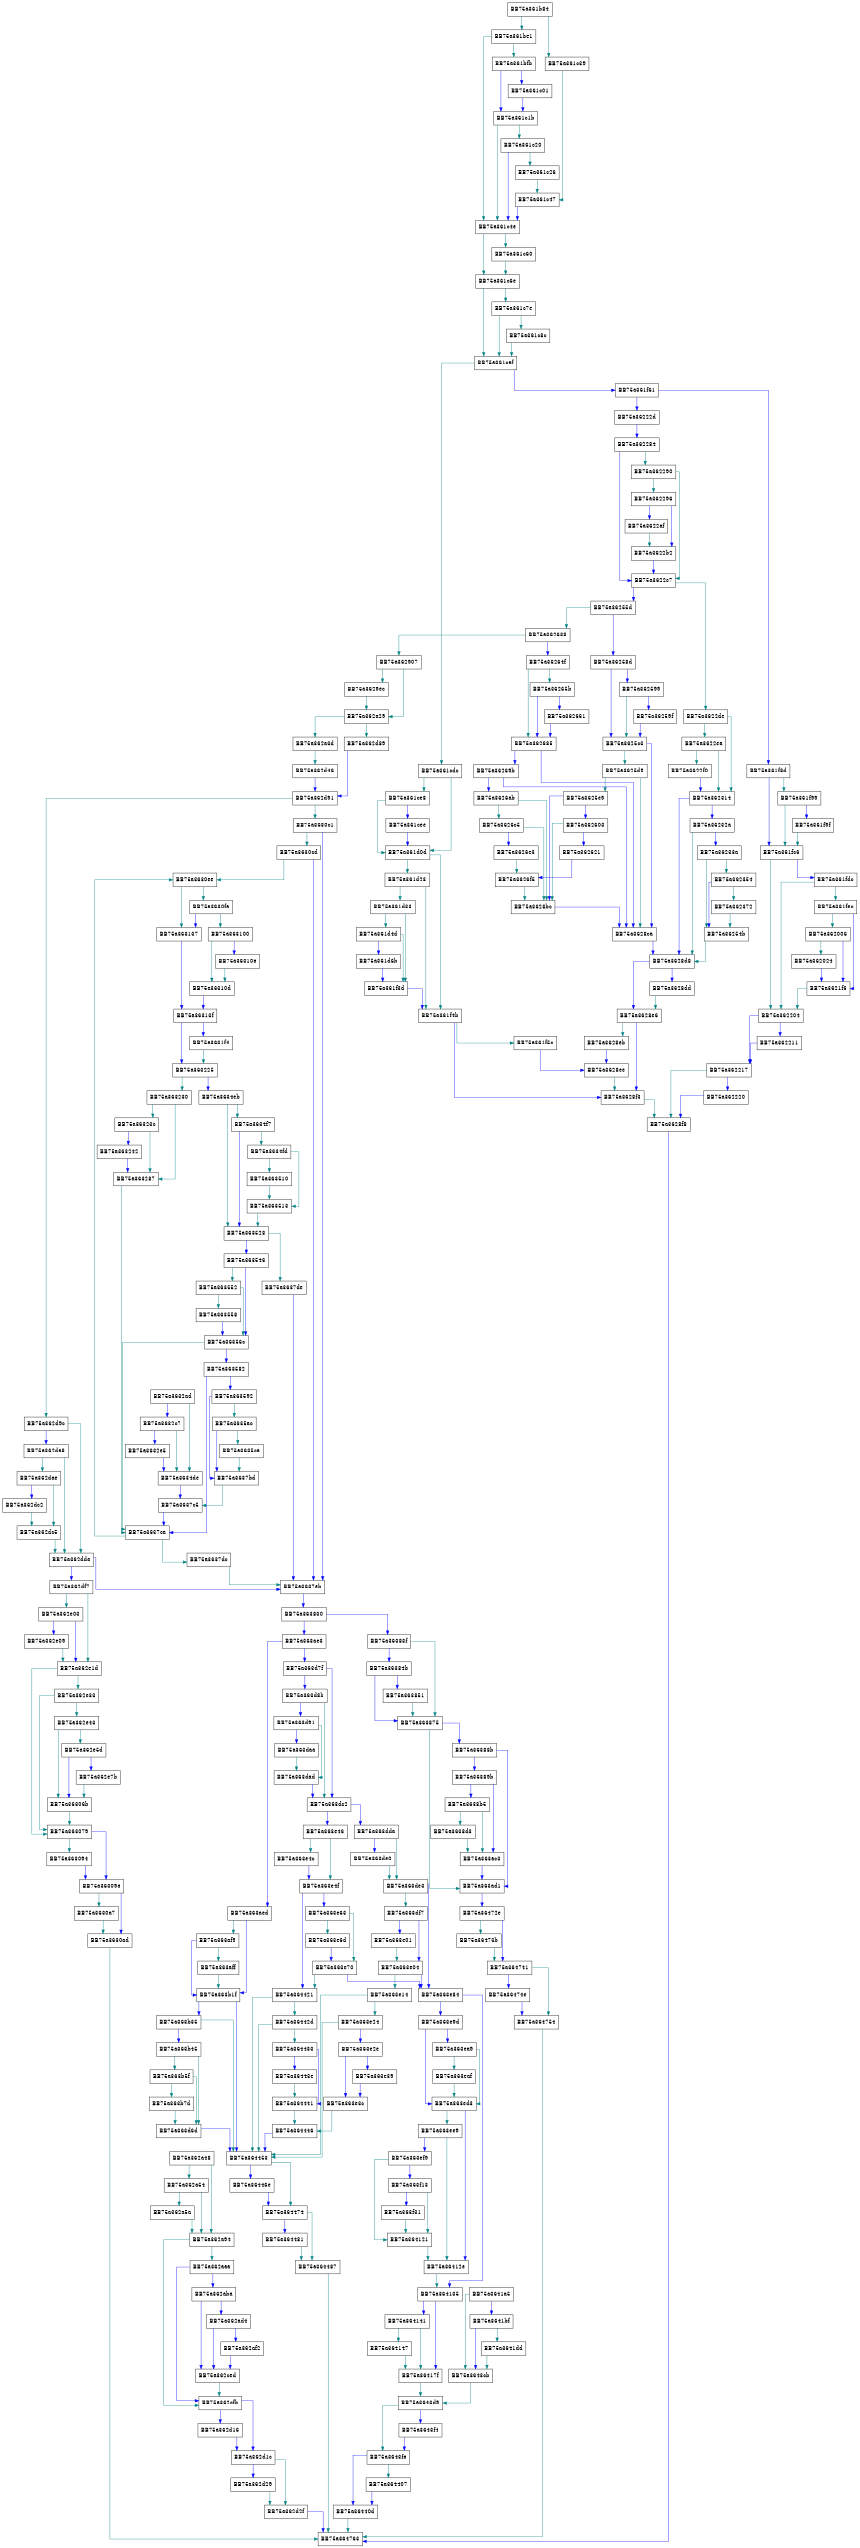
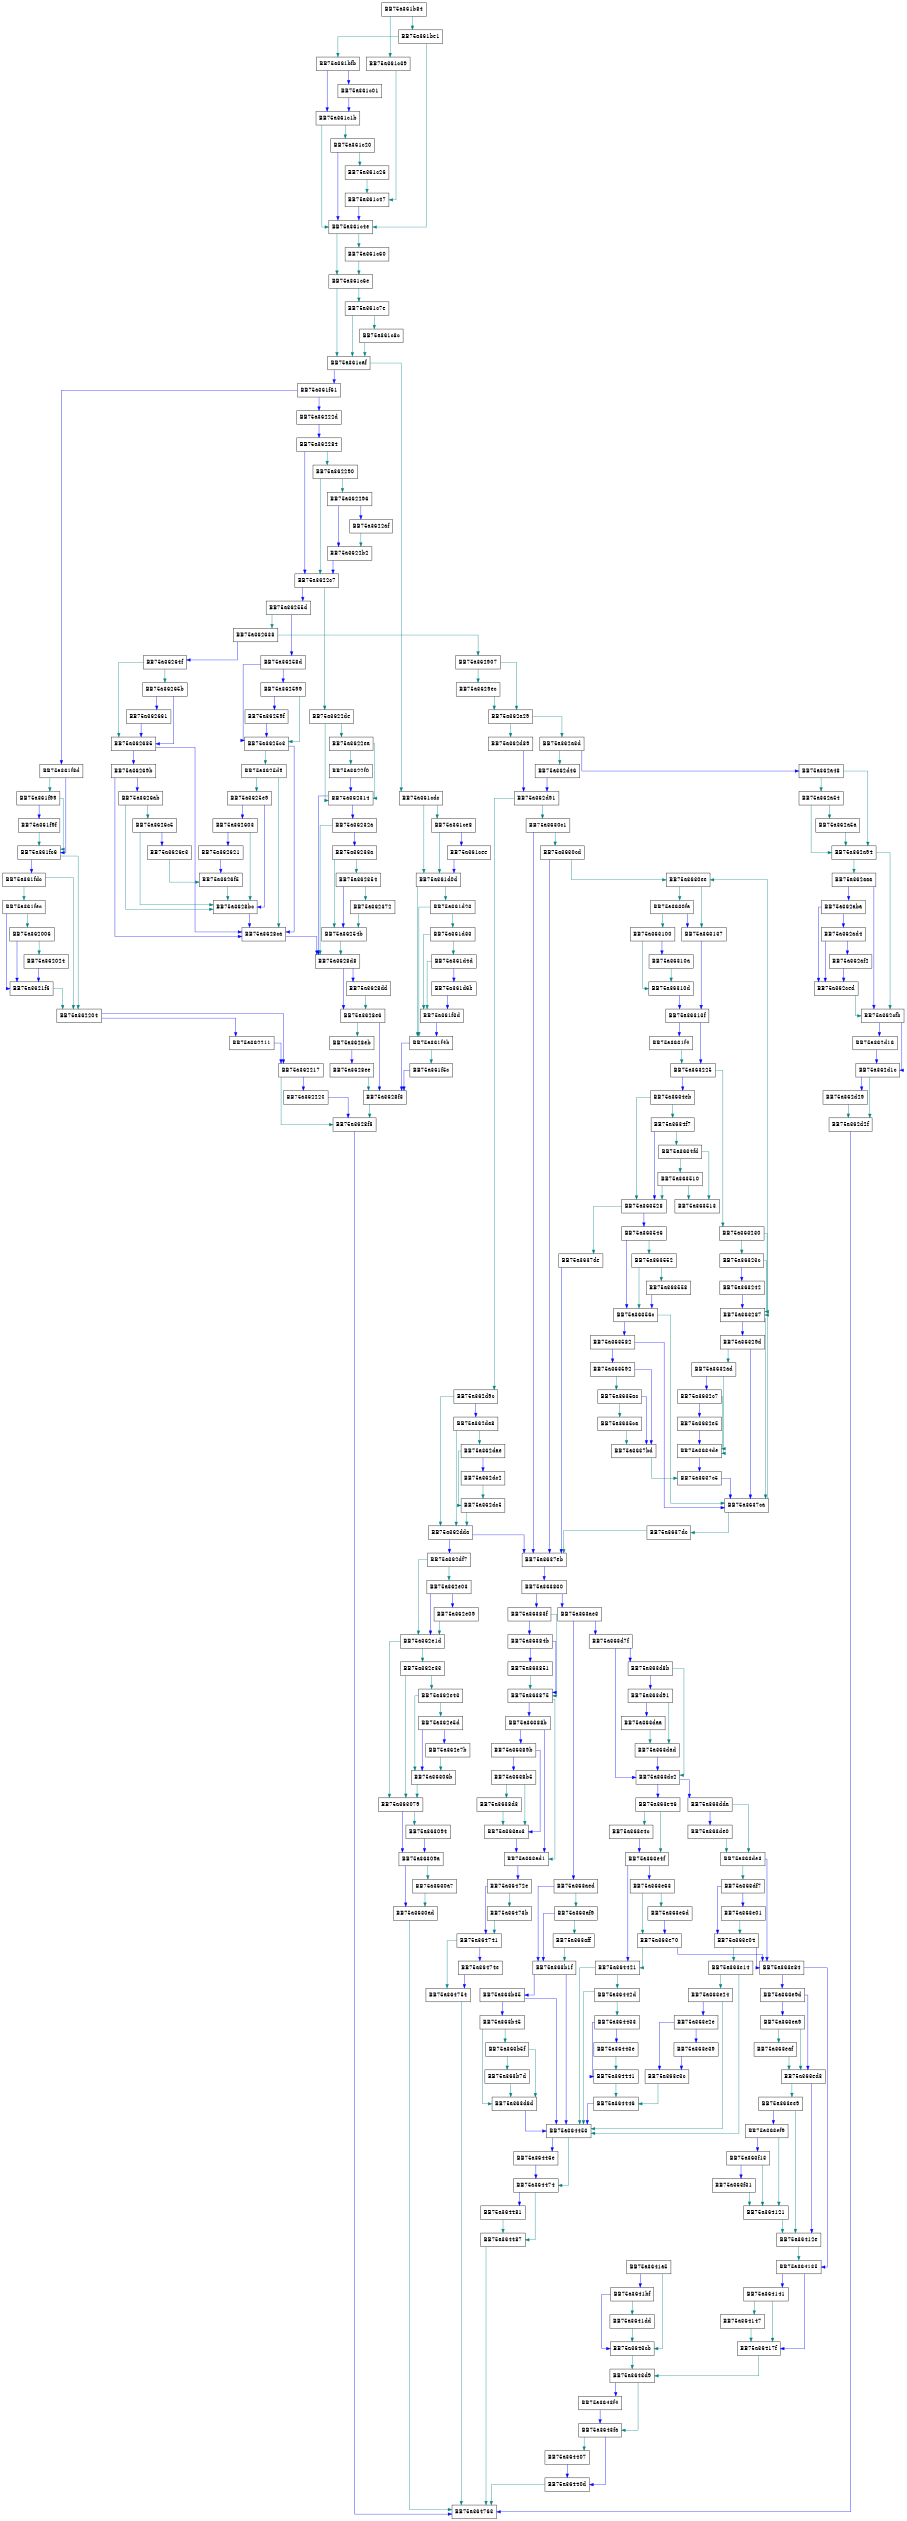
none -> (678, 771)
(550, 1070) -> (404, 1076)
(258, 1218) -> (662, 1191)
none -> (743, 1342)
(233, 2068) -> (556, 2044)
